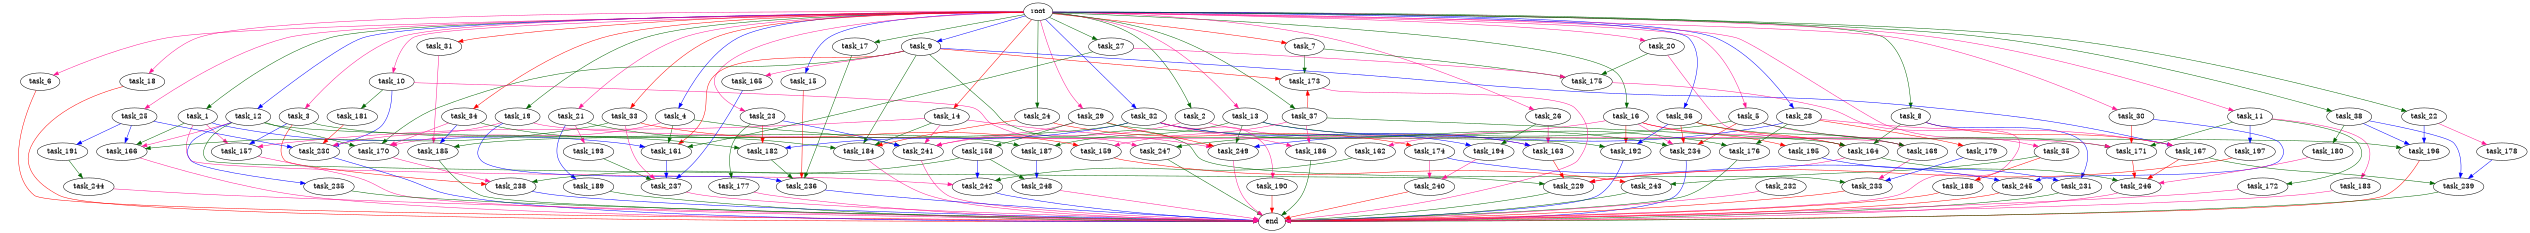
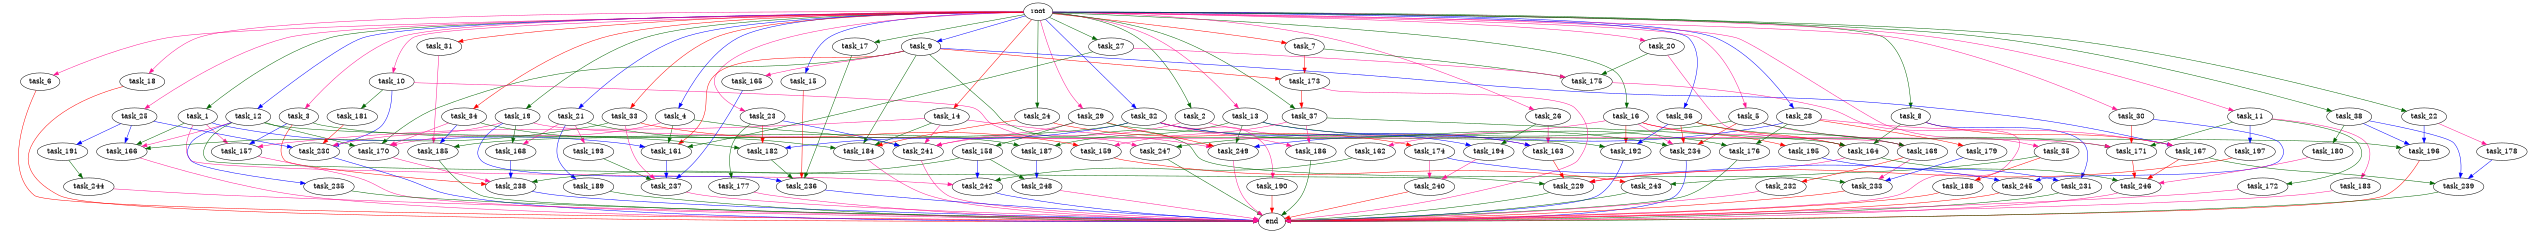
(746, 25) -> (746, 25)
(1305, 62) -> (1305, 62)
(1308, 102) -> (1301, 97)
none -> (511, 152)
none -> (1855, 170)
